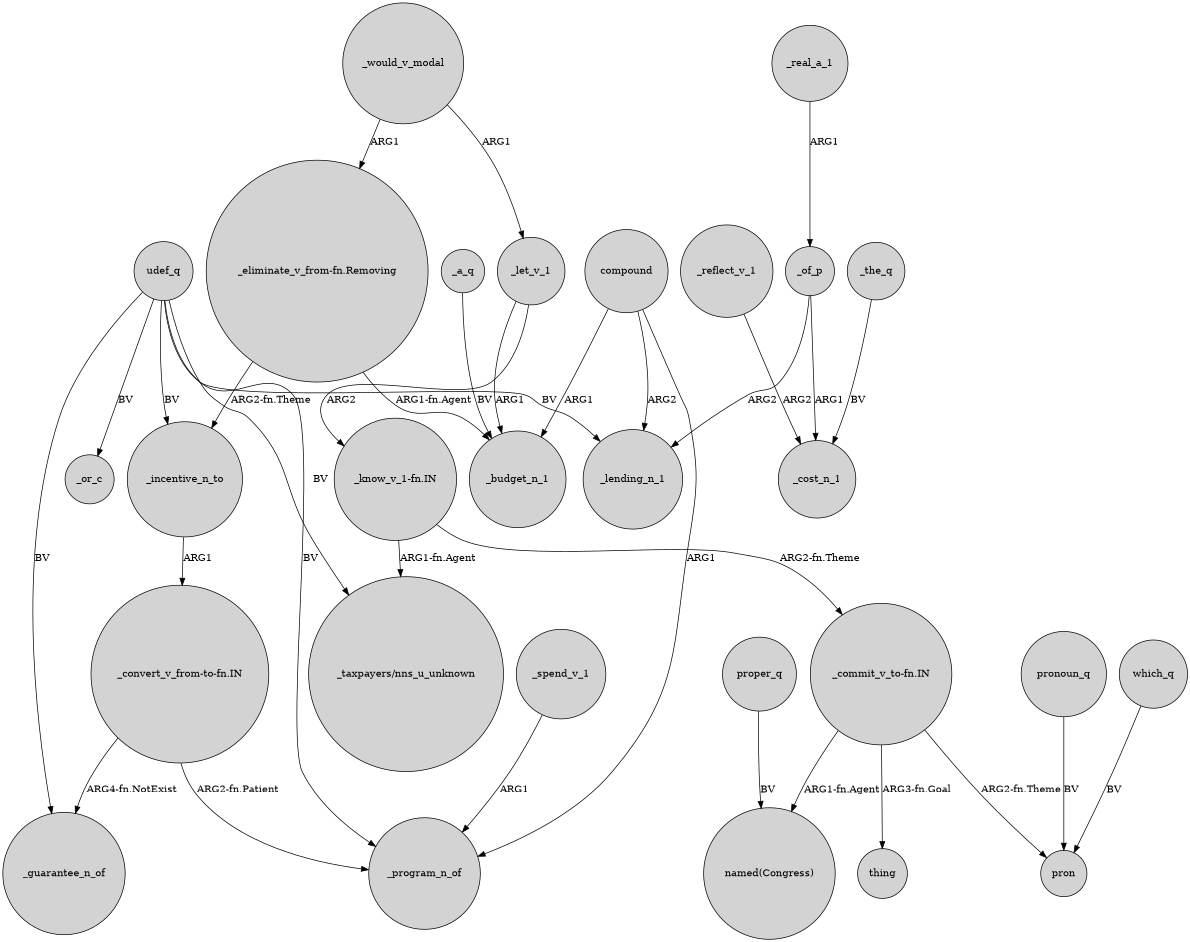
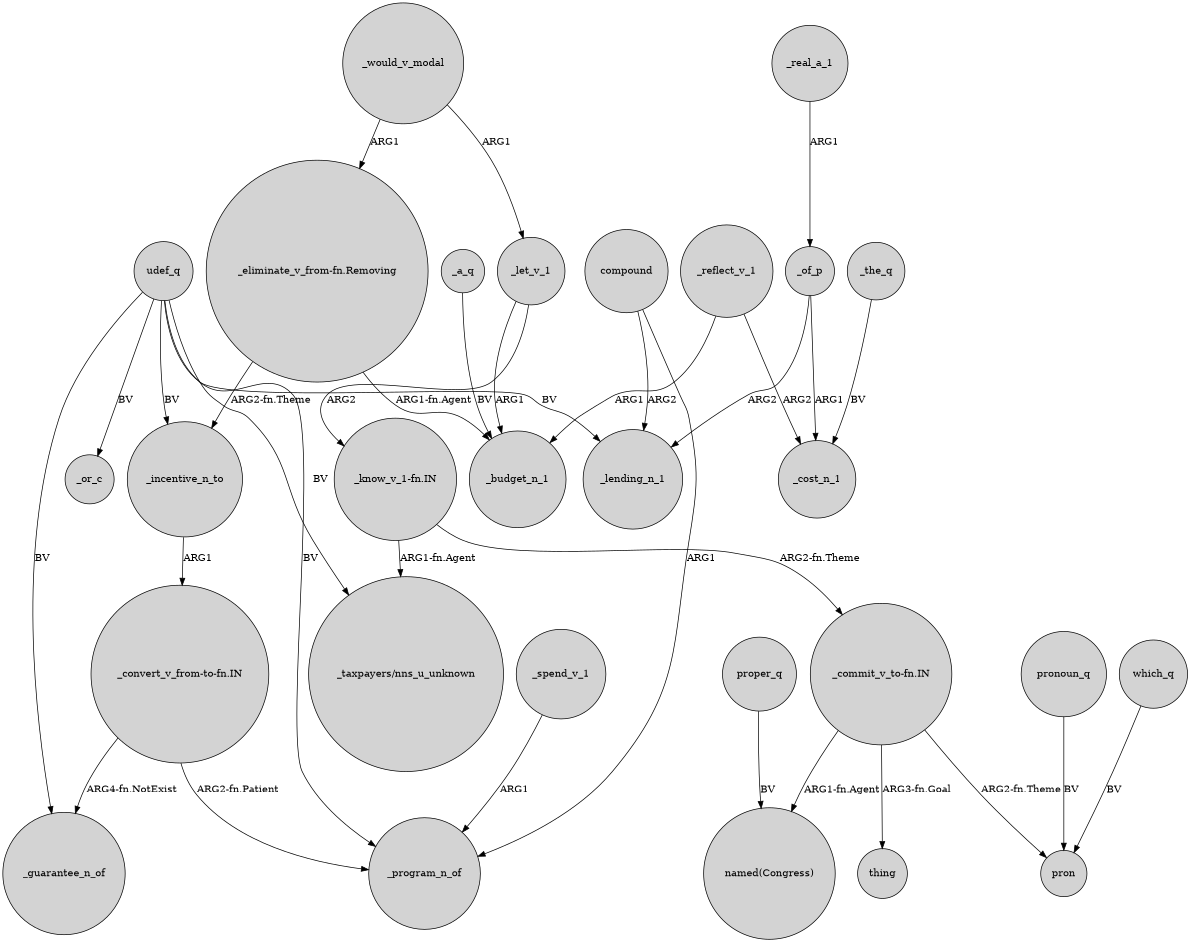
(577, 370) -> (653, 391)
